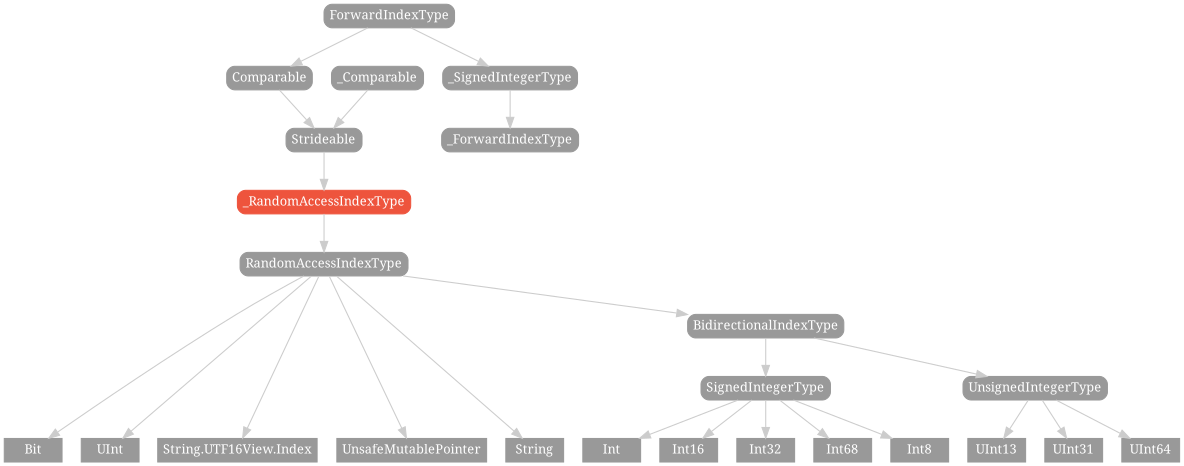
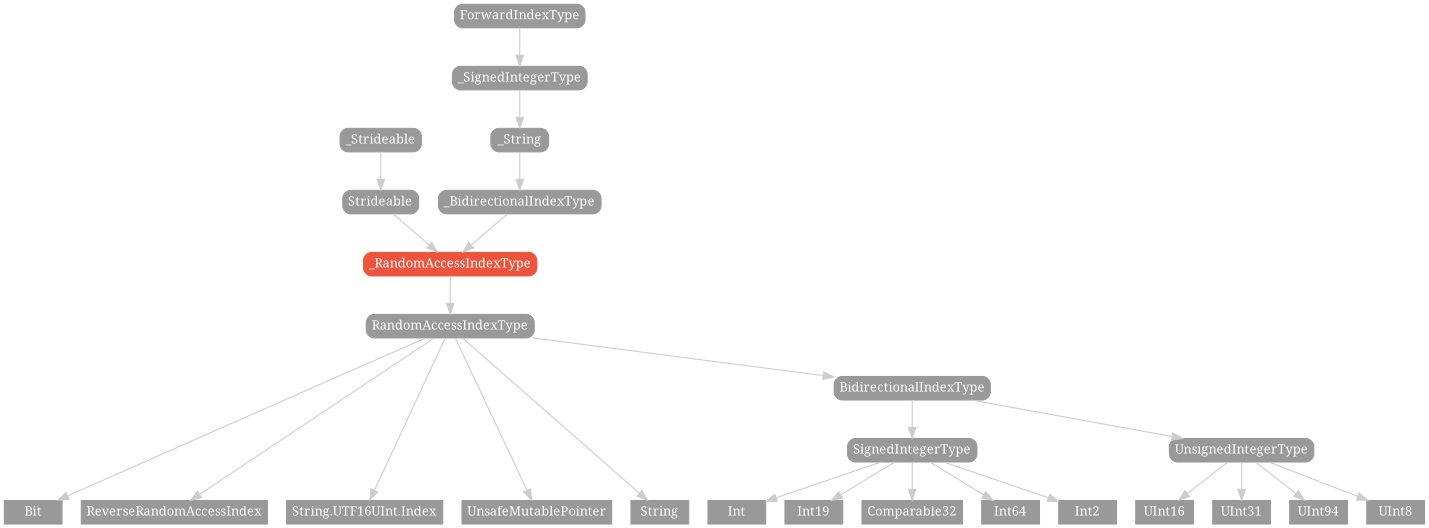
(270, 78) -> none
(378, 78) -> (381, 140)
(510, 140) -> (520, 140)
none -> (520, 202)
(110, 450) -> (174, 512)
(237, 450) -> (365, 512)
(689, 450) -> (814, 512)
(766, 450) -> (912, 512)
(843, 450) -> (1011, 512)
(920, 450) -> (1088, 512)
(997, 450) -> (1165, 512)
(1151, 450) -> (1319, 512)
none -> (1396, 512)
